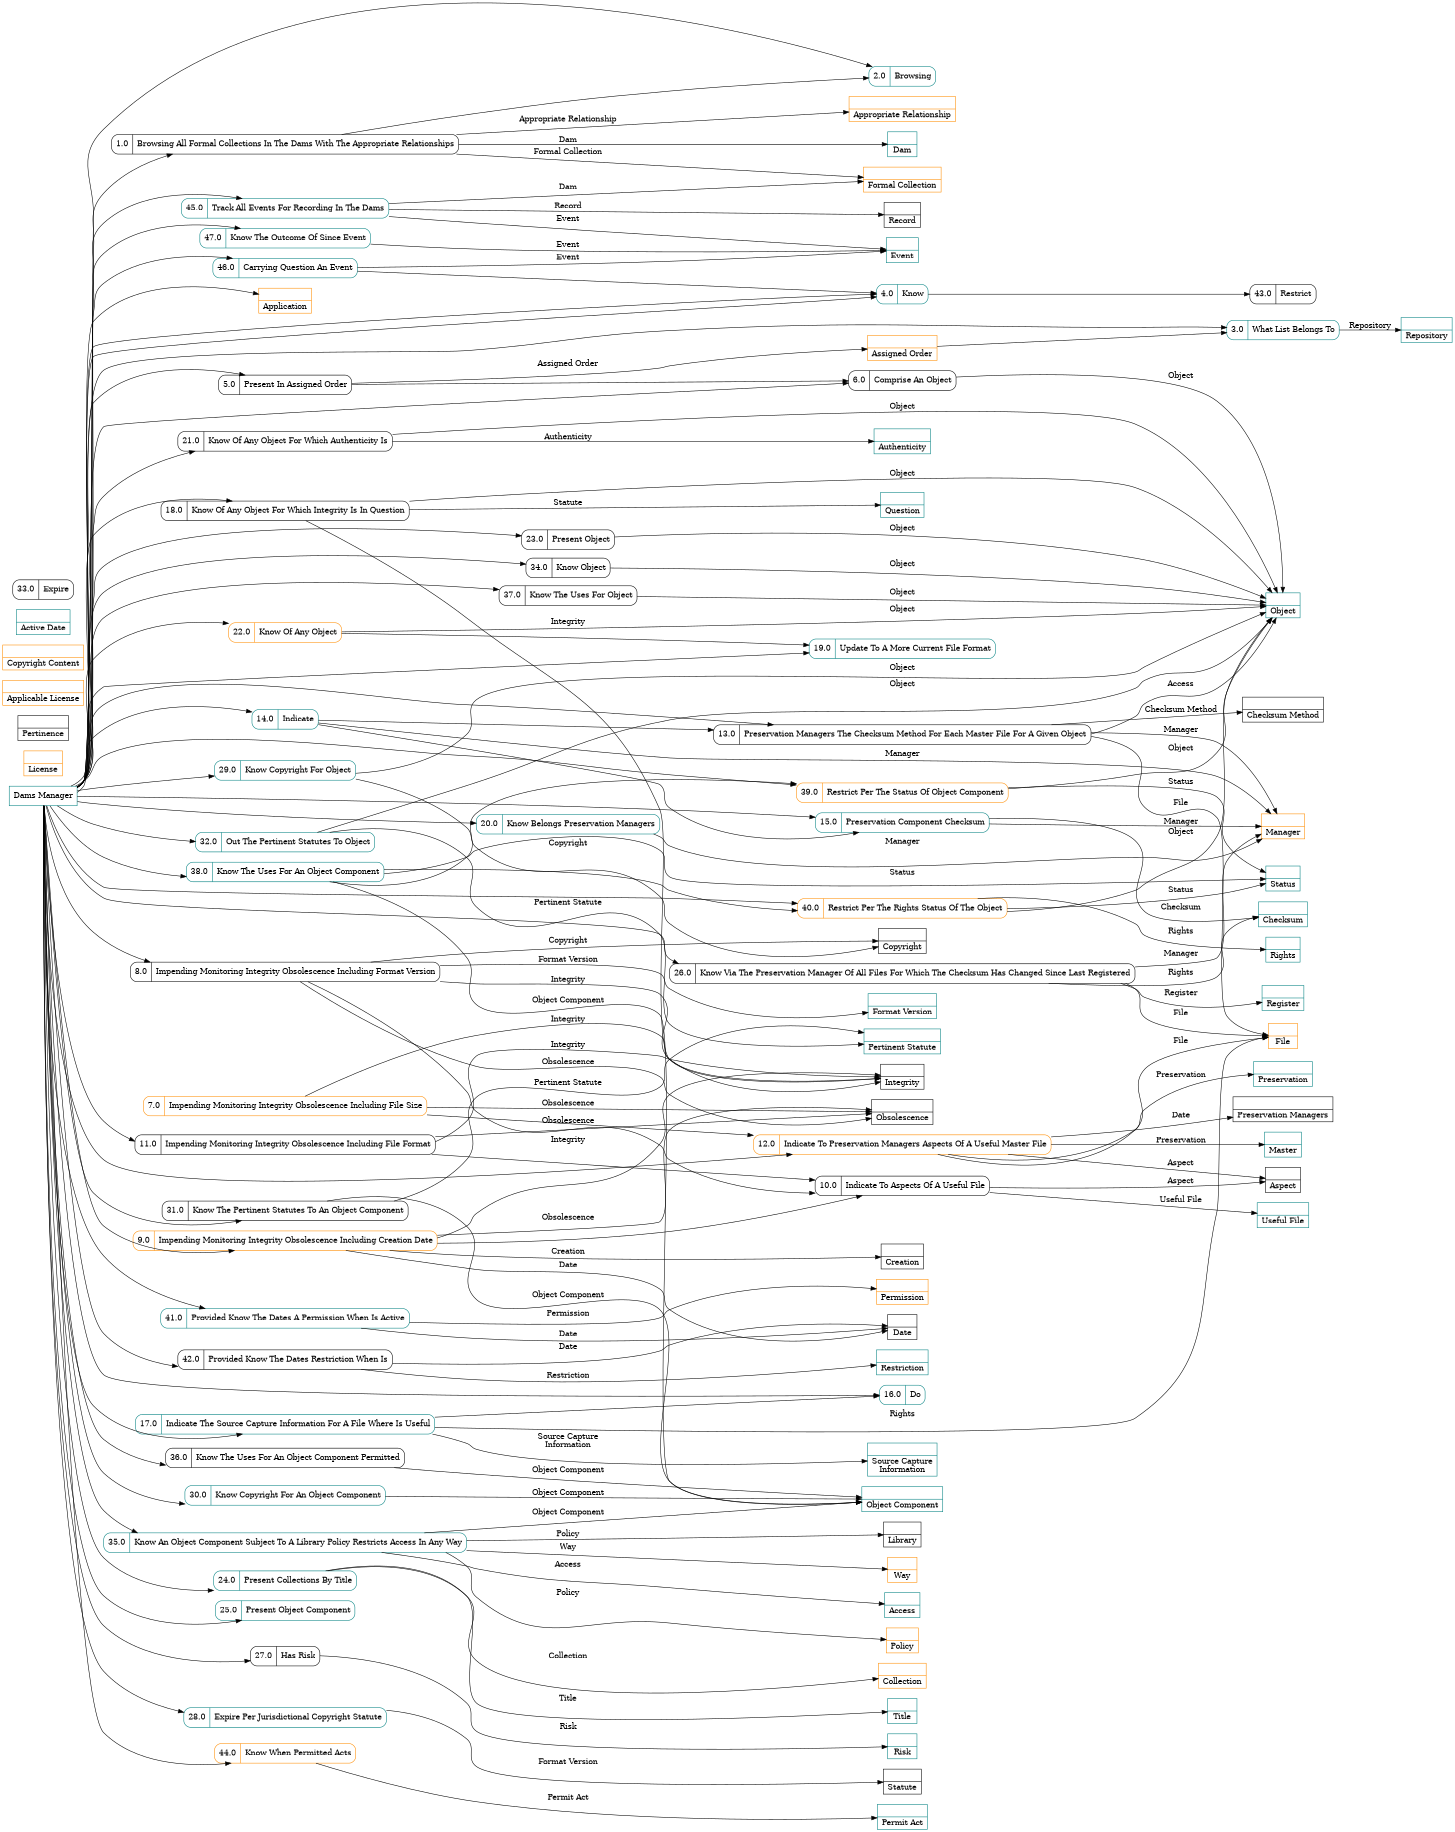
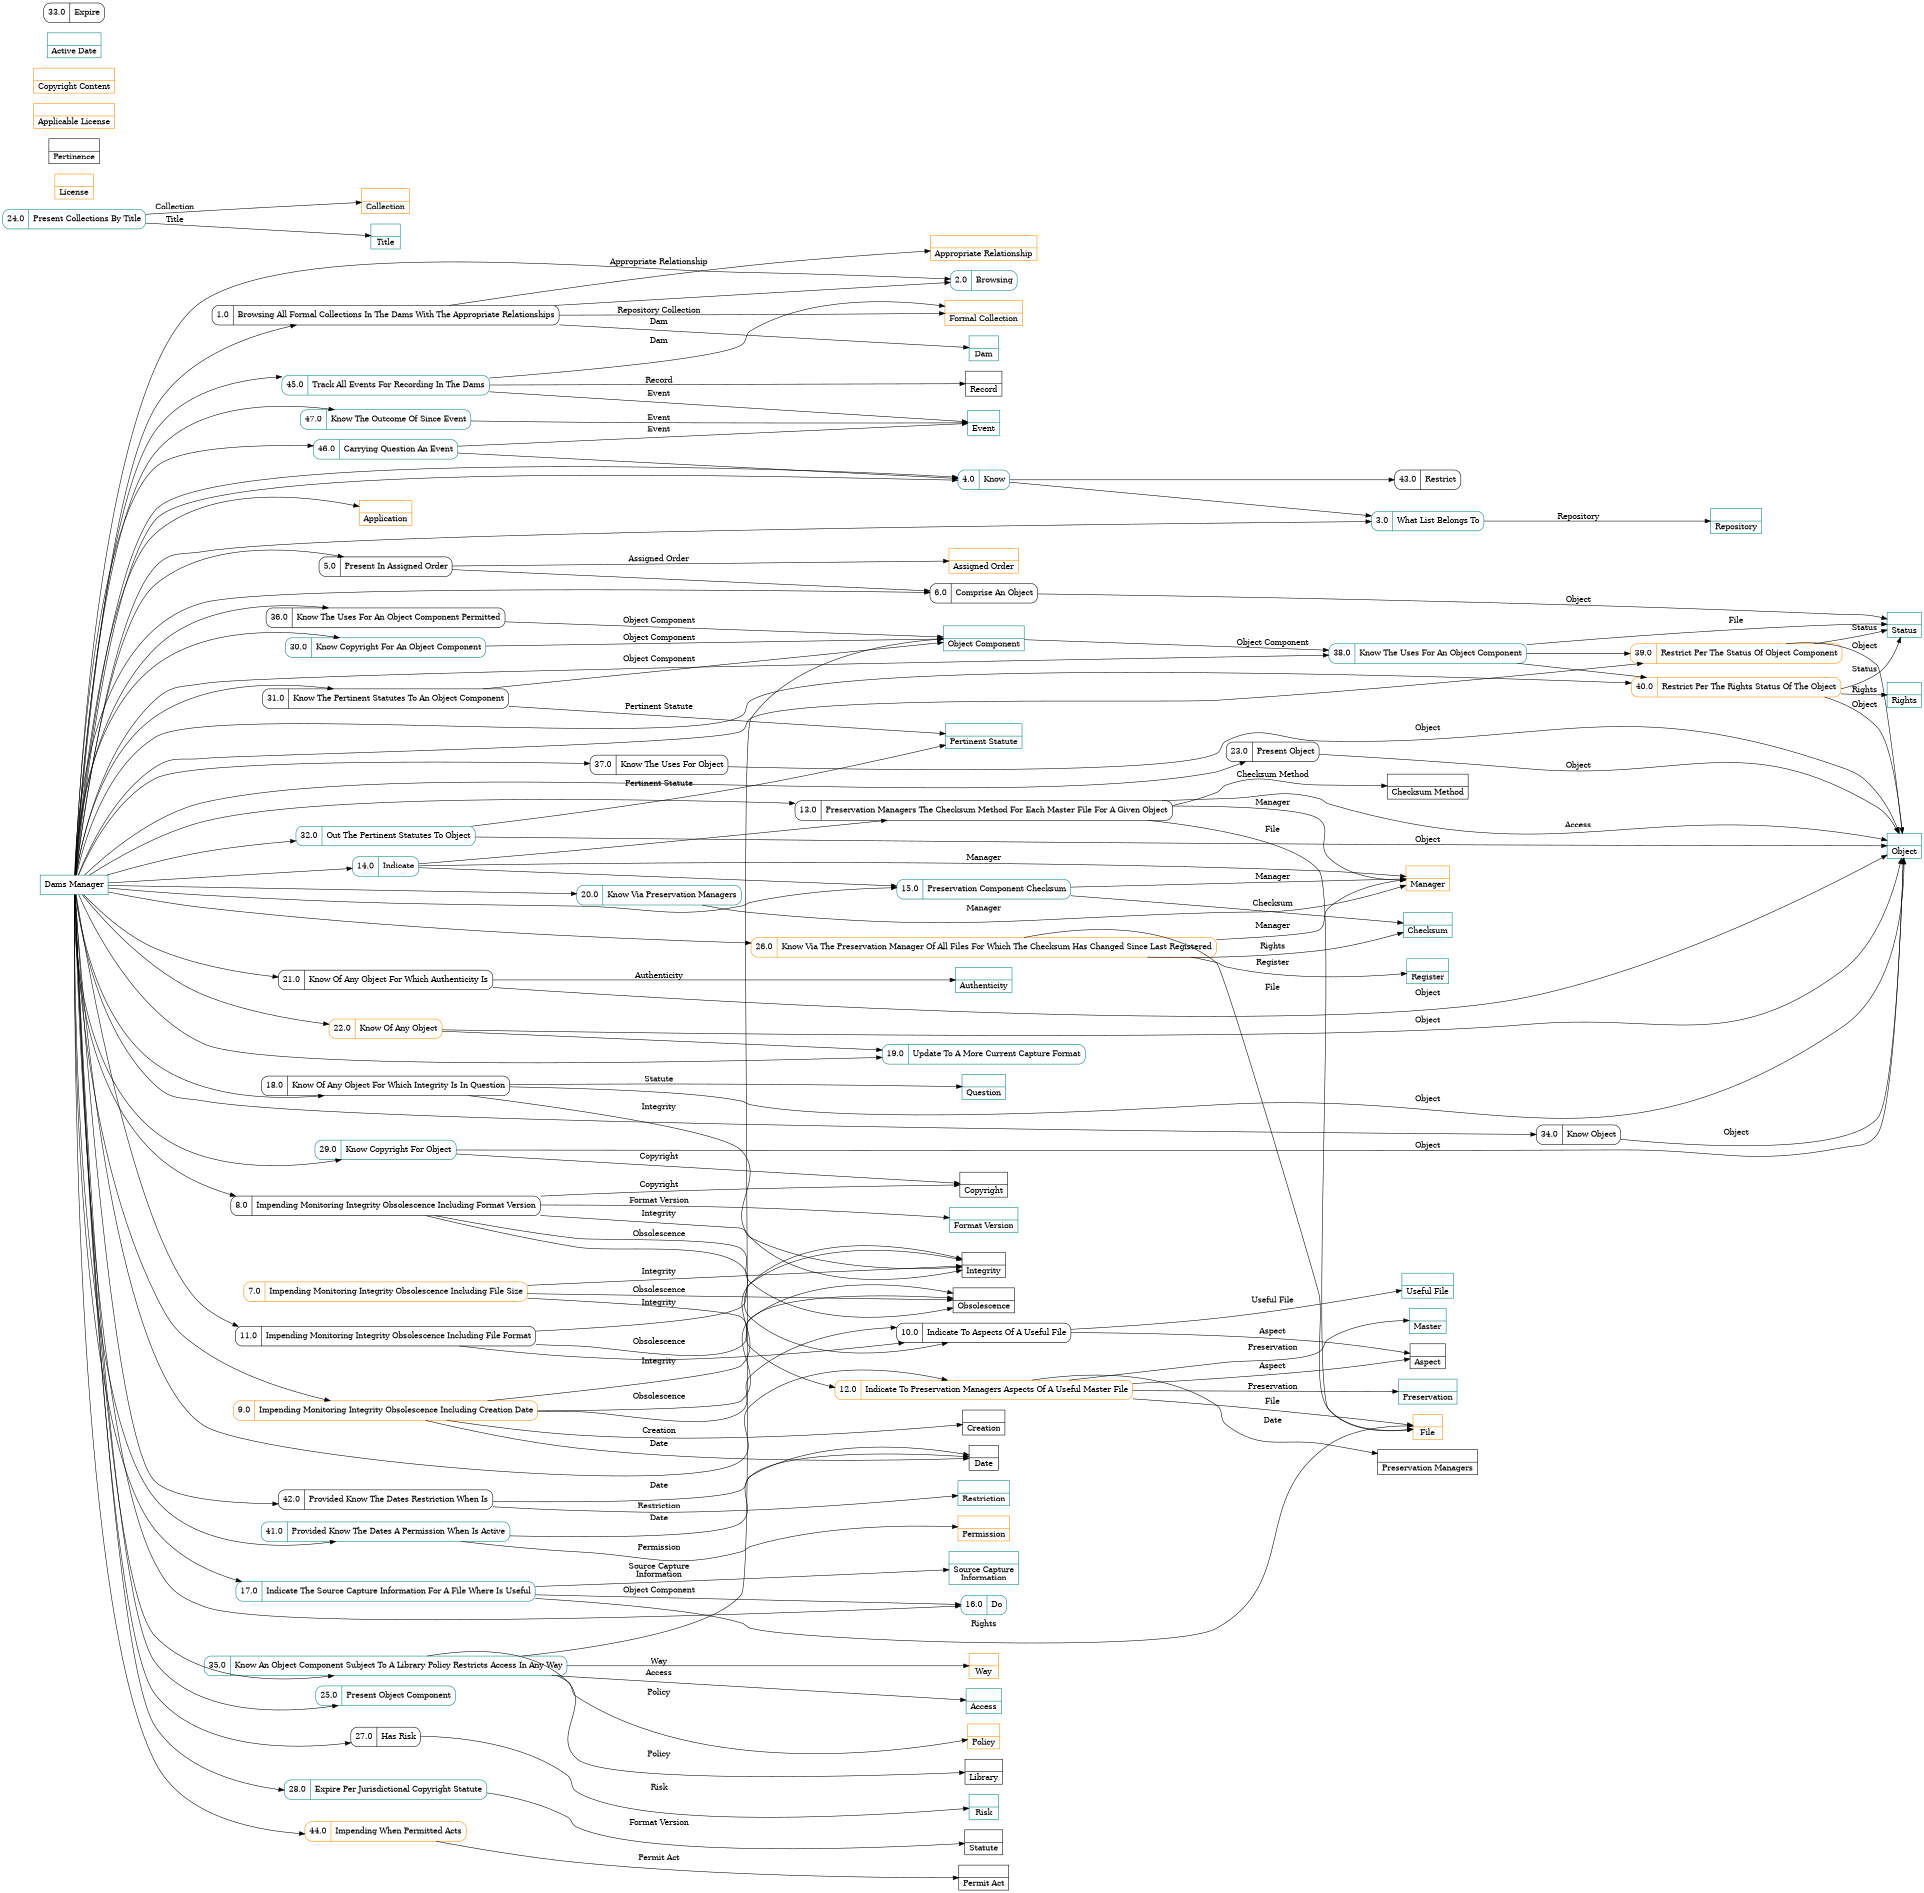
(568, 152) -> (659, 311)
(1079, 340) -> (1188, 499)
(1189, 389) -> (1460, 602)
(915, 649) -> (997, 1054)
(581, 824) -> (672, 895)
(902, 873) -> (1736, 621)
(902, 974) -> (984, 947)
(665, 1225) -> (1174, 645)
(55, 1241) -> none
(298, 1753) -> (399, 1831)
(902, 1817) -> (984, 1878)
